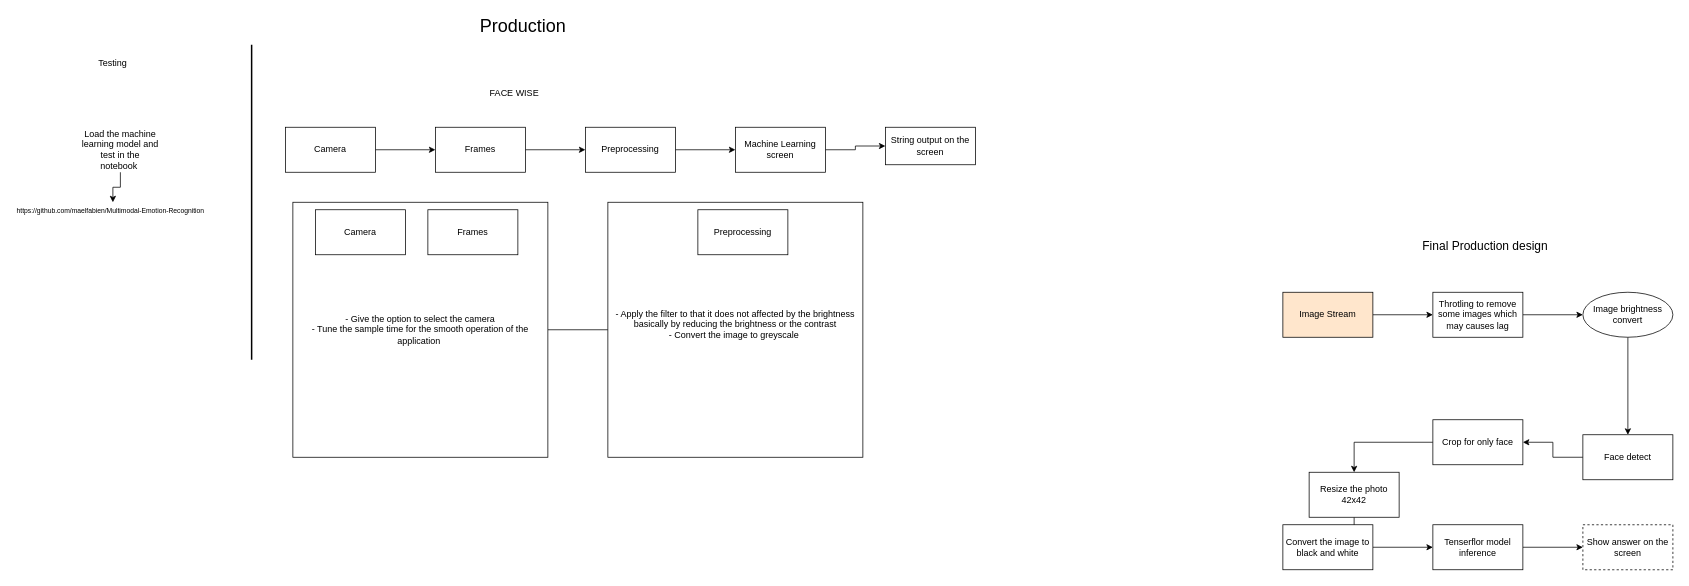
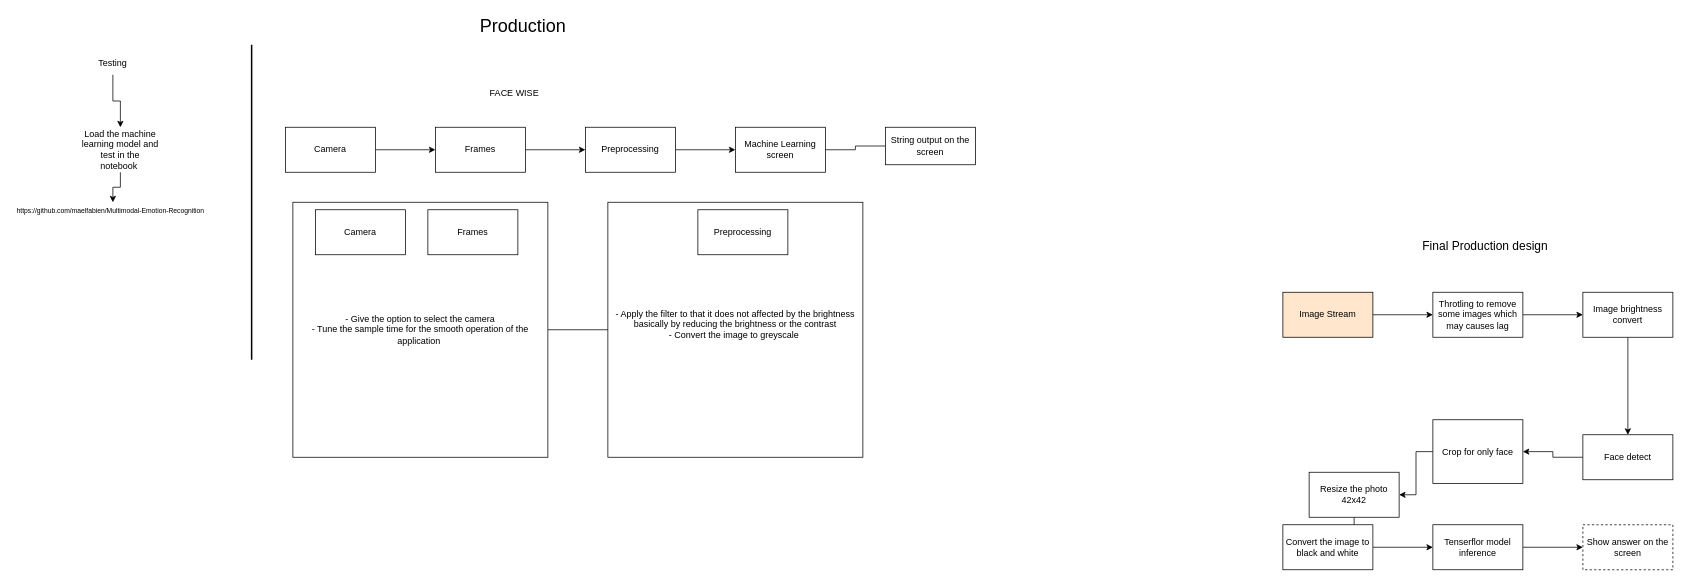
none -> (120, 106)
(879, 146) -> (881, 146)
(1628, 315) -> (1628, 315)
(1478, 442) -> (1478, 452)
